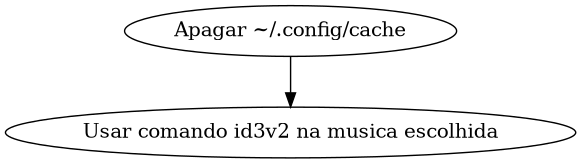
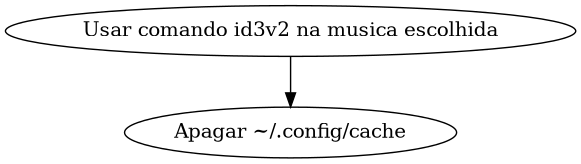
(291, 75) -> (291, 75)
